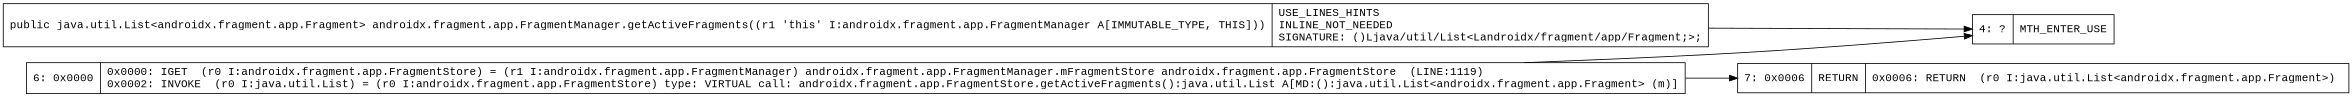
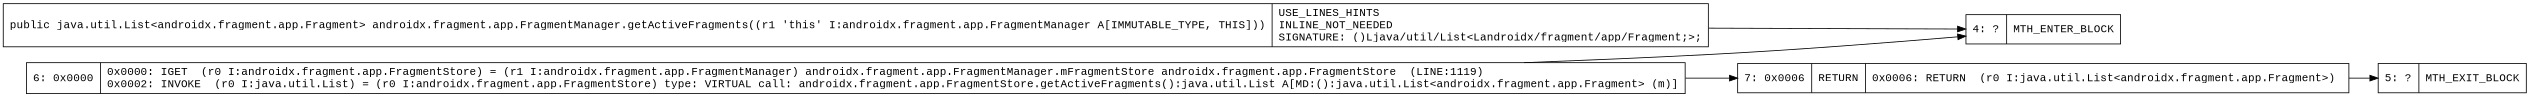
(2064, 29) -> (2064, 29)
none -> (2452, 78)
